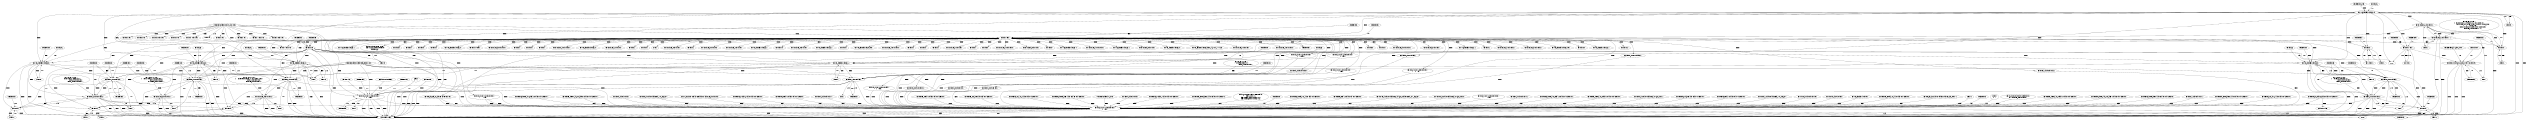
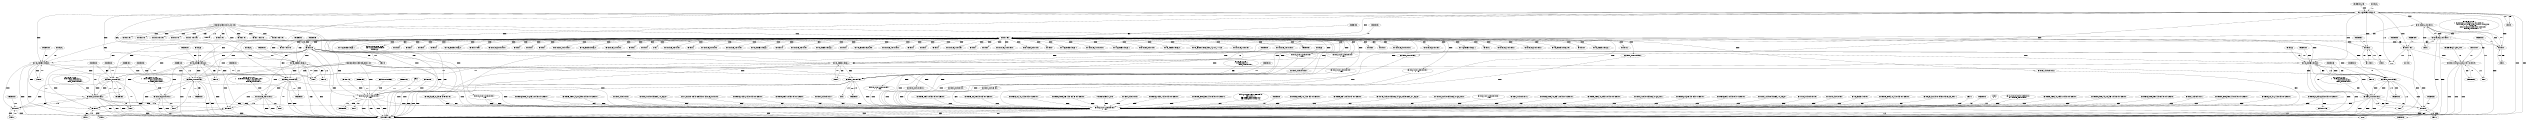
(1716, 37) -> (1712, 37)
(2405, 55) -> none
